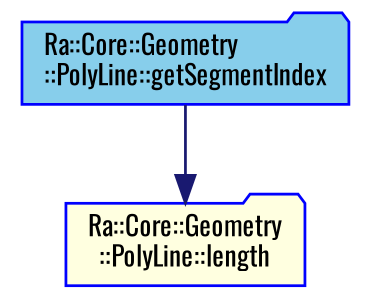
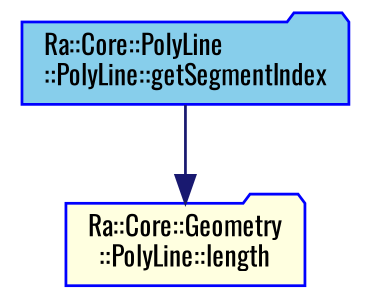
(185, 63) -> (185, 63)
